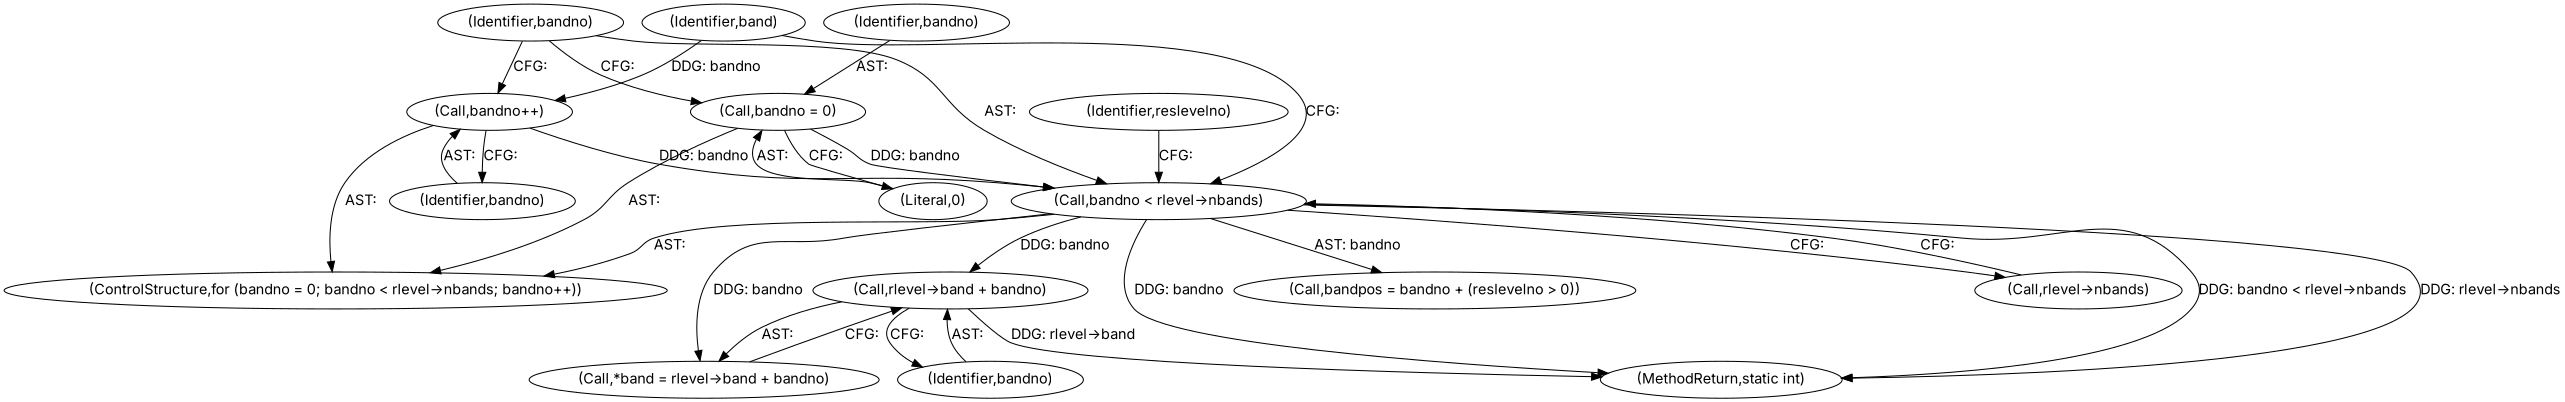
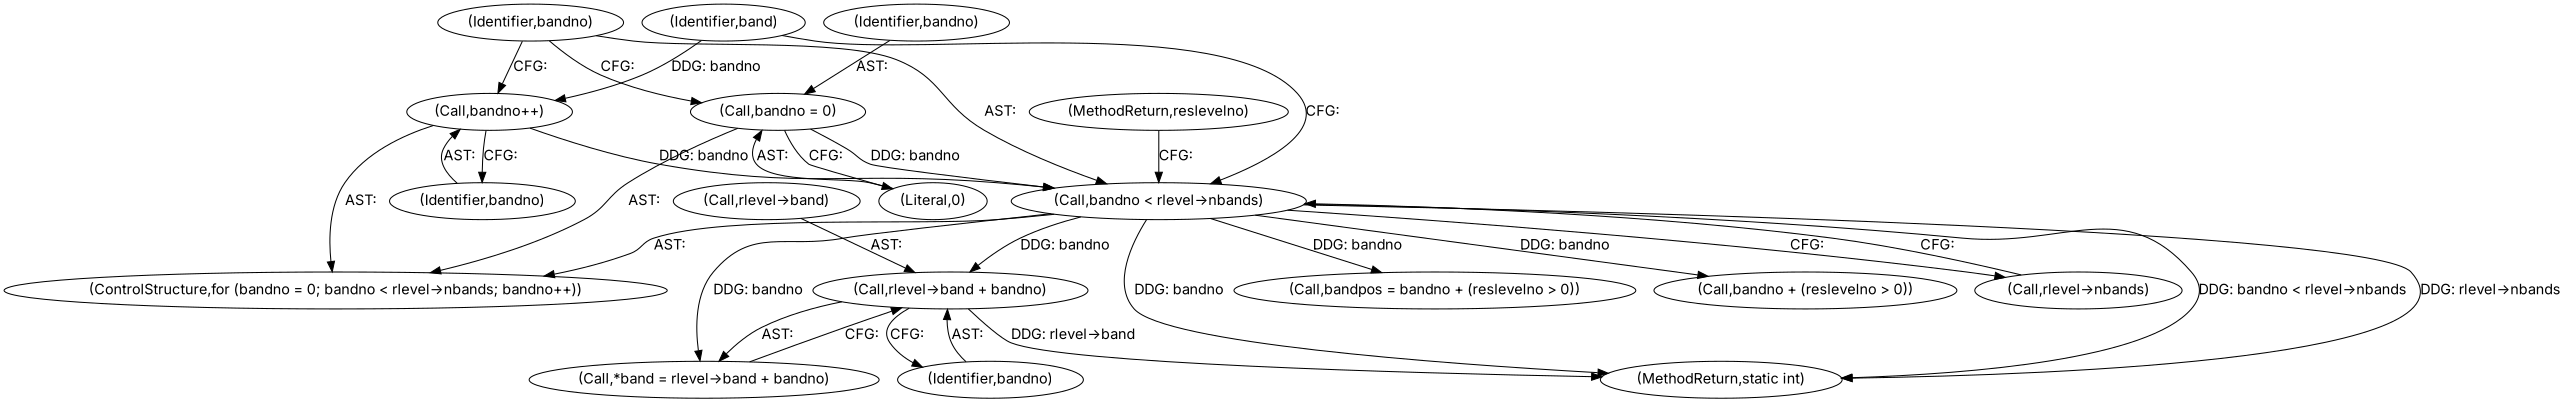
(1159, 112) -> (1159, 112)
none -> (767, 201)
(1358, 246) -> (1358, 246)
none -> (1805, 290)
